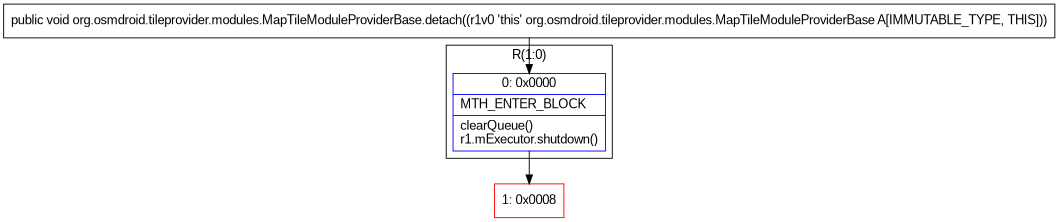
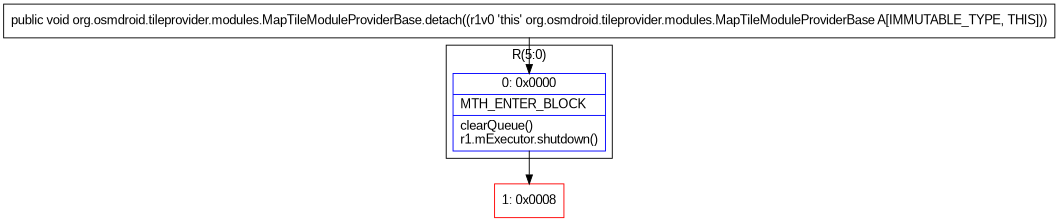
(529, 56) -> (529, 56)
